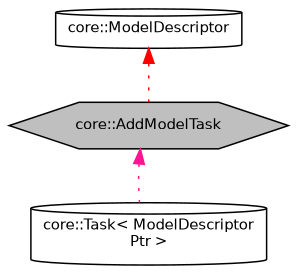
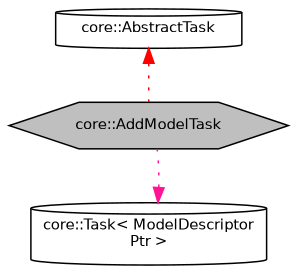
(149, 29) -> (149, 29)
(139, 183) -> (159, 168)
